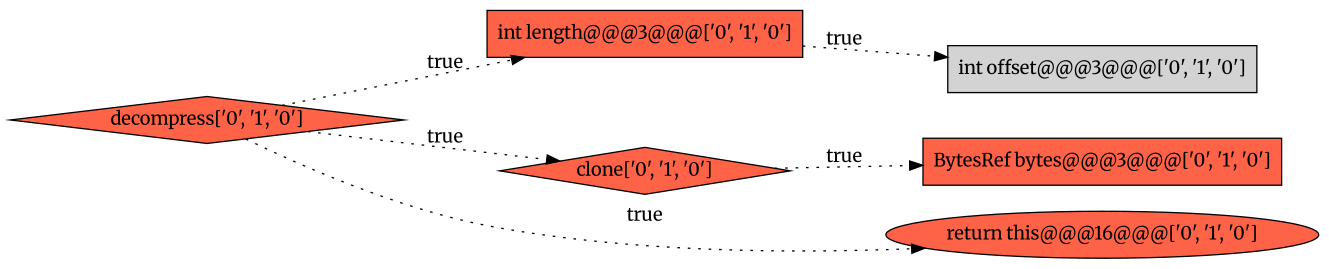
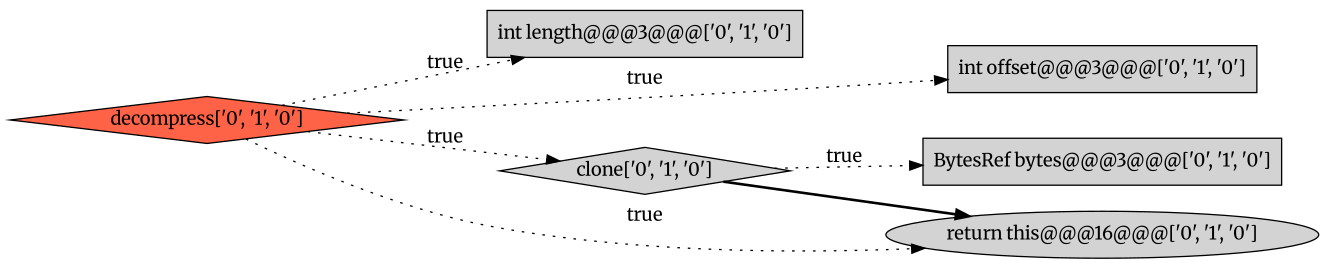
(645, 34) -> (645, 34)
(869, 51) -> (641, 98)
(1102, 162) -> (1102, 162)
(645, 171) -> (645, 171)
none -> (840, 198)
(1102, 235) -> (1102, 235)
